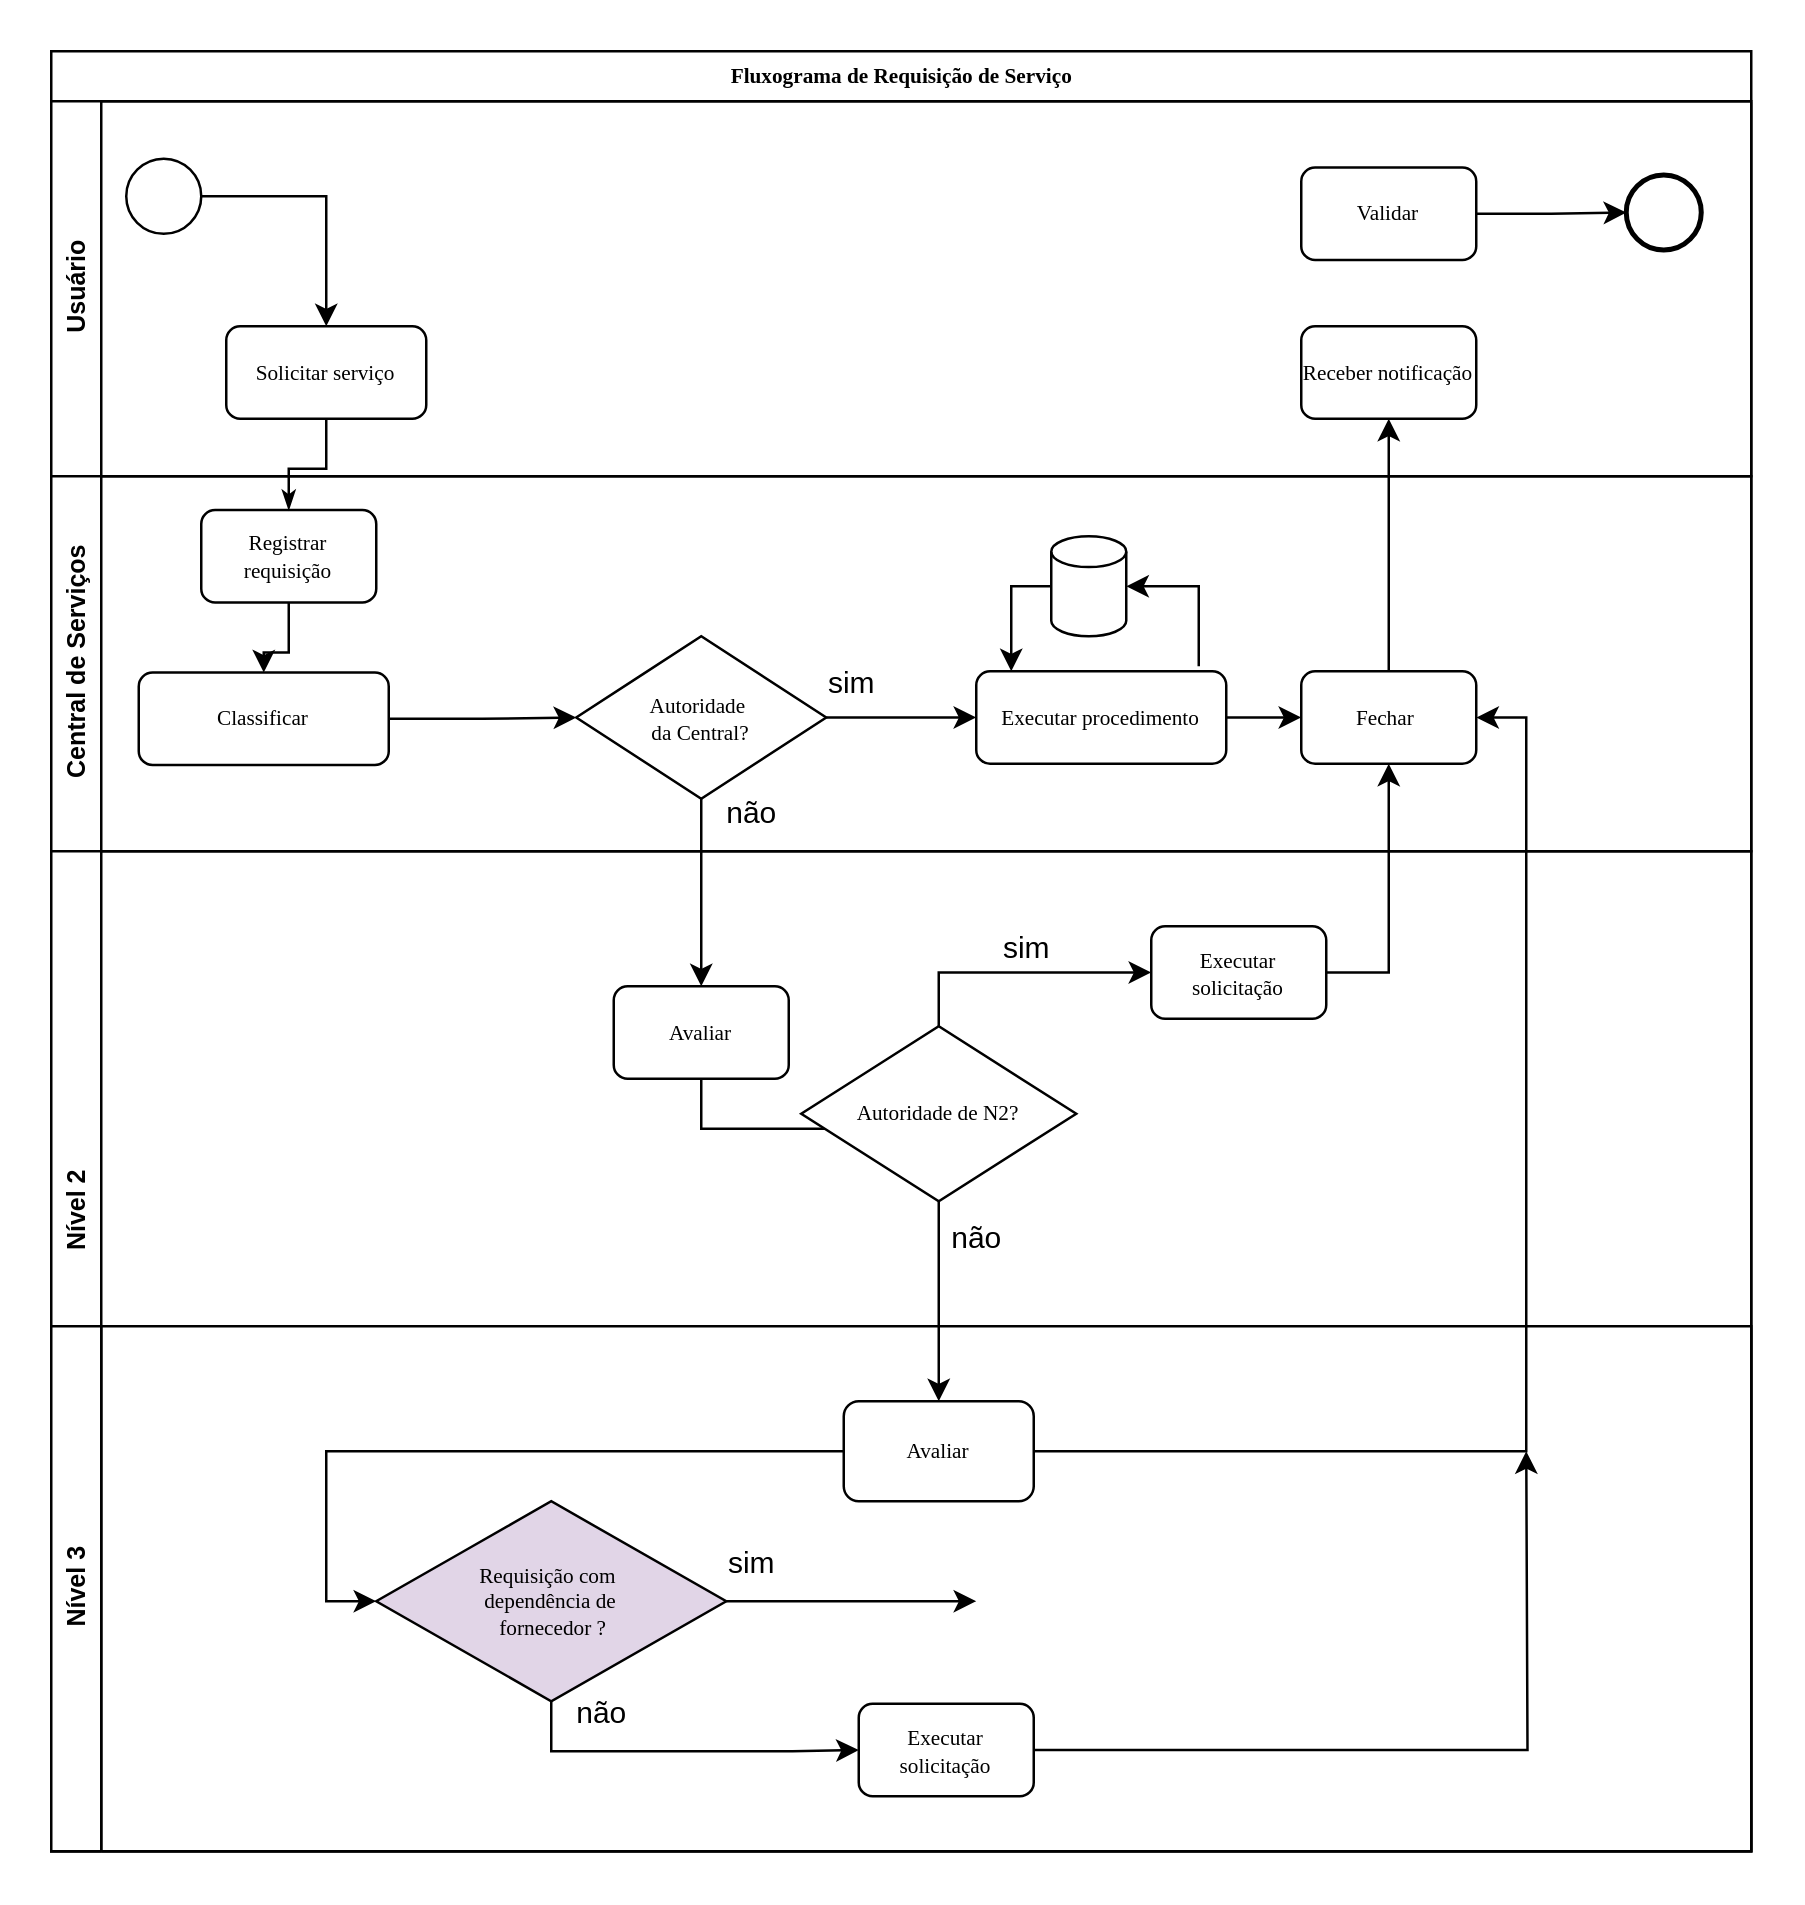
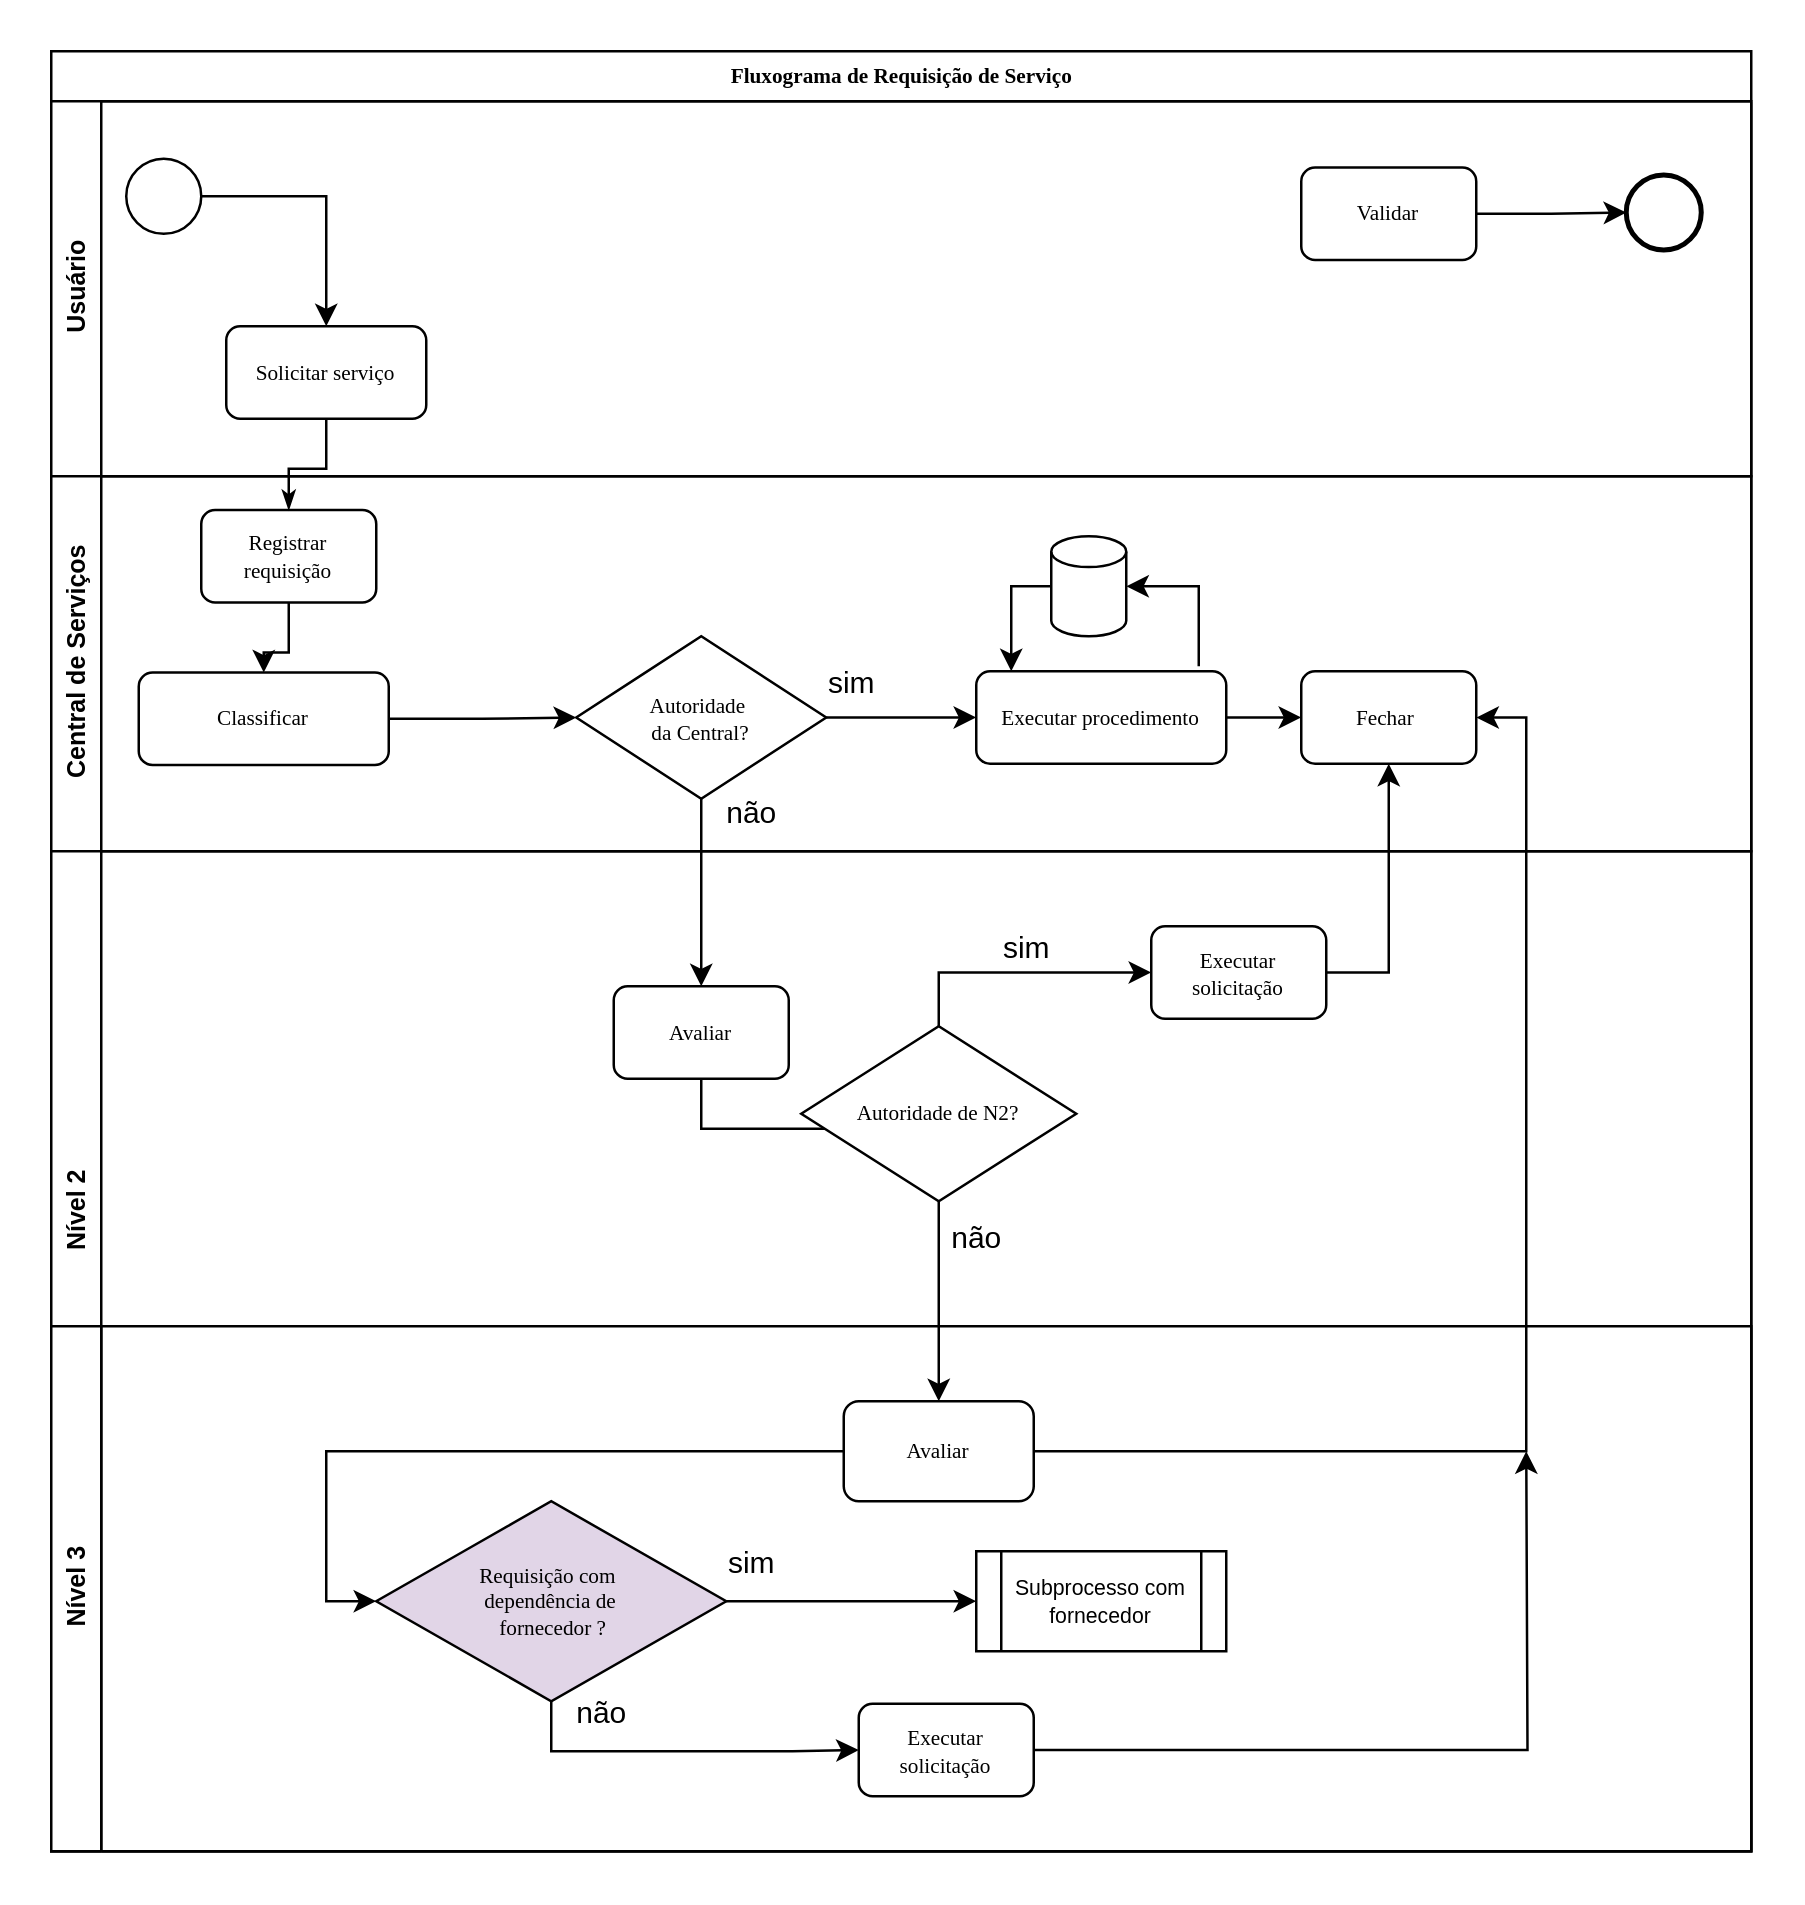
(1389, 373) -> none
(1389, 576) -> none
none -> (1101, 1601)
